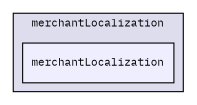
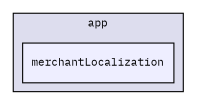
(98, 24) -> (98, 24)
